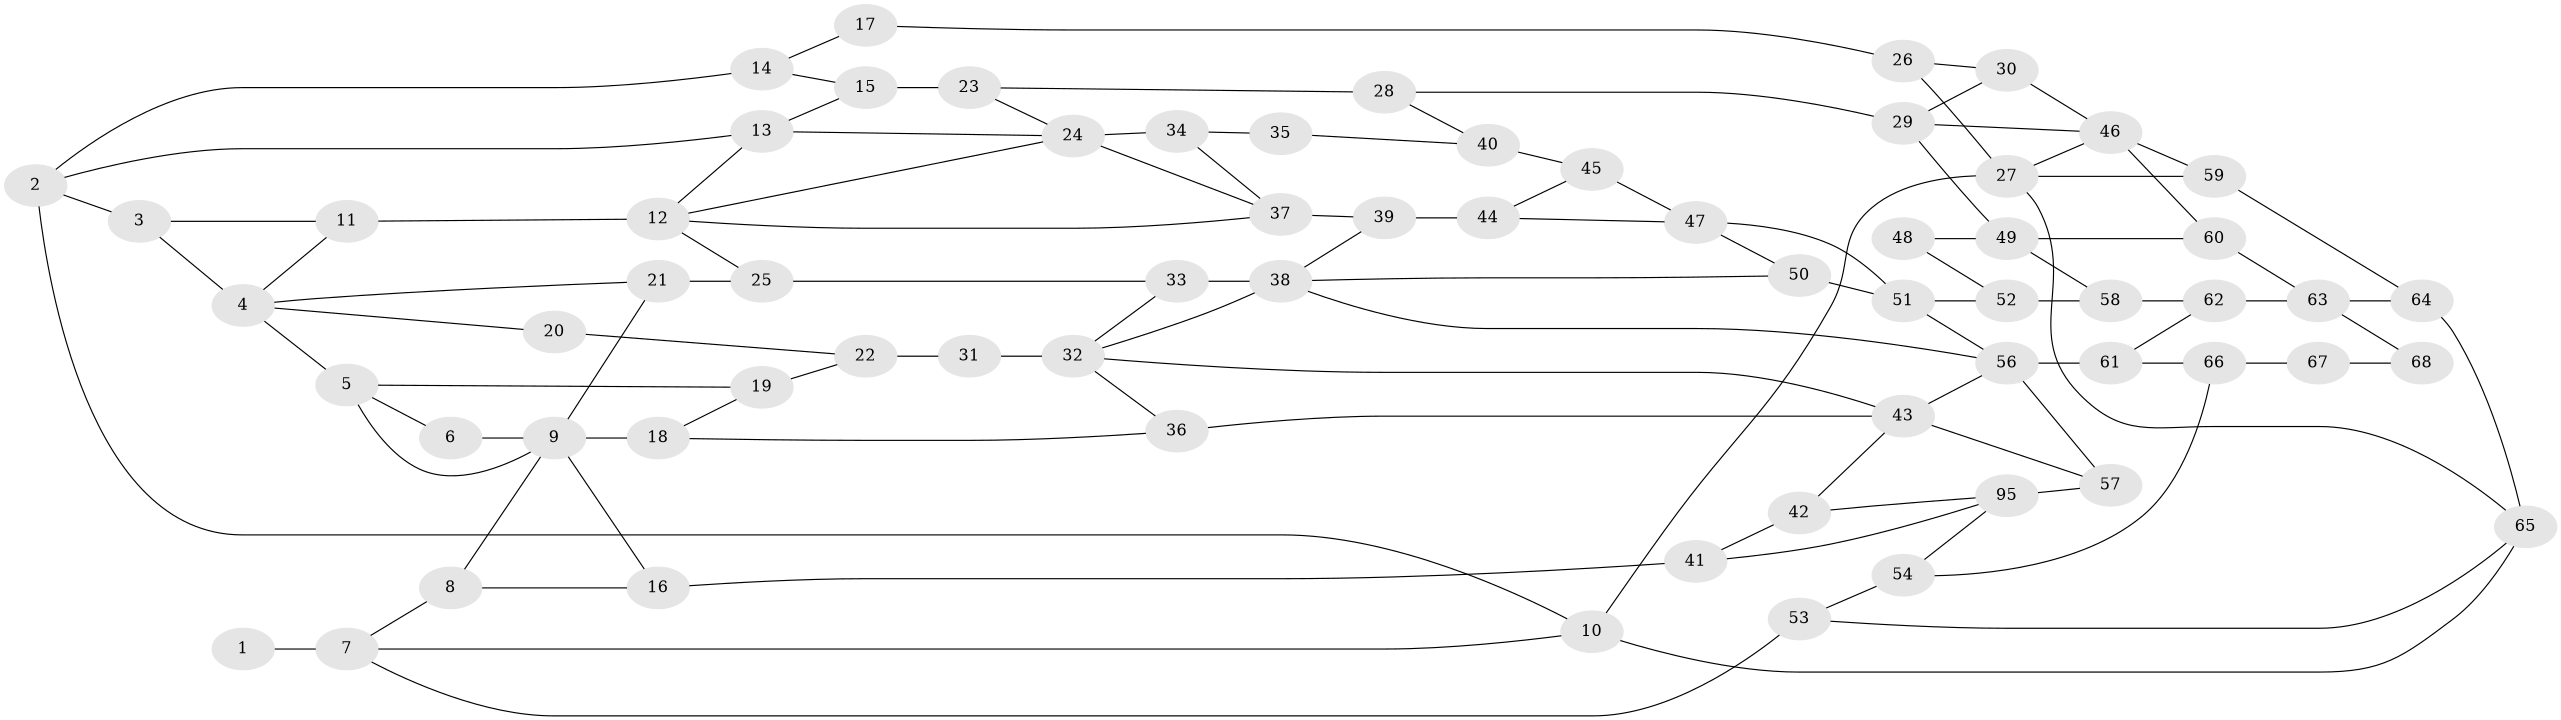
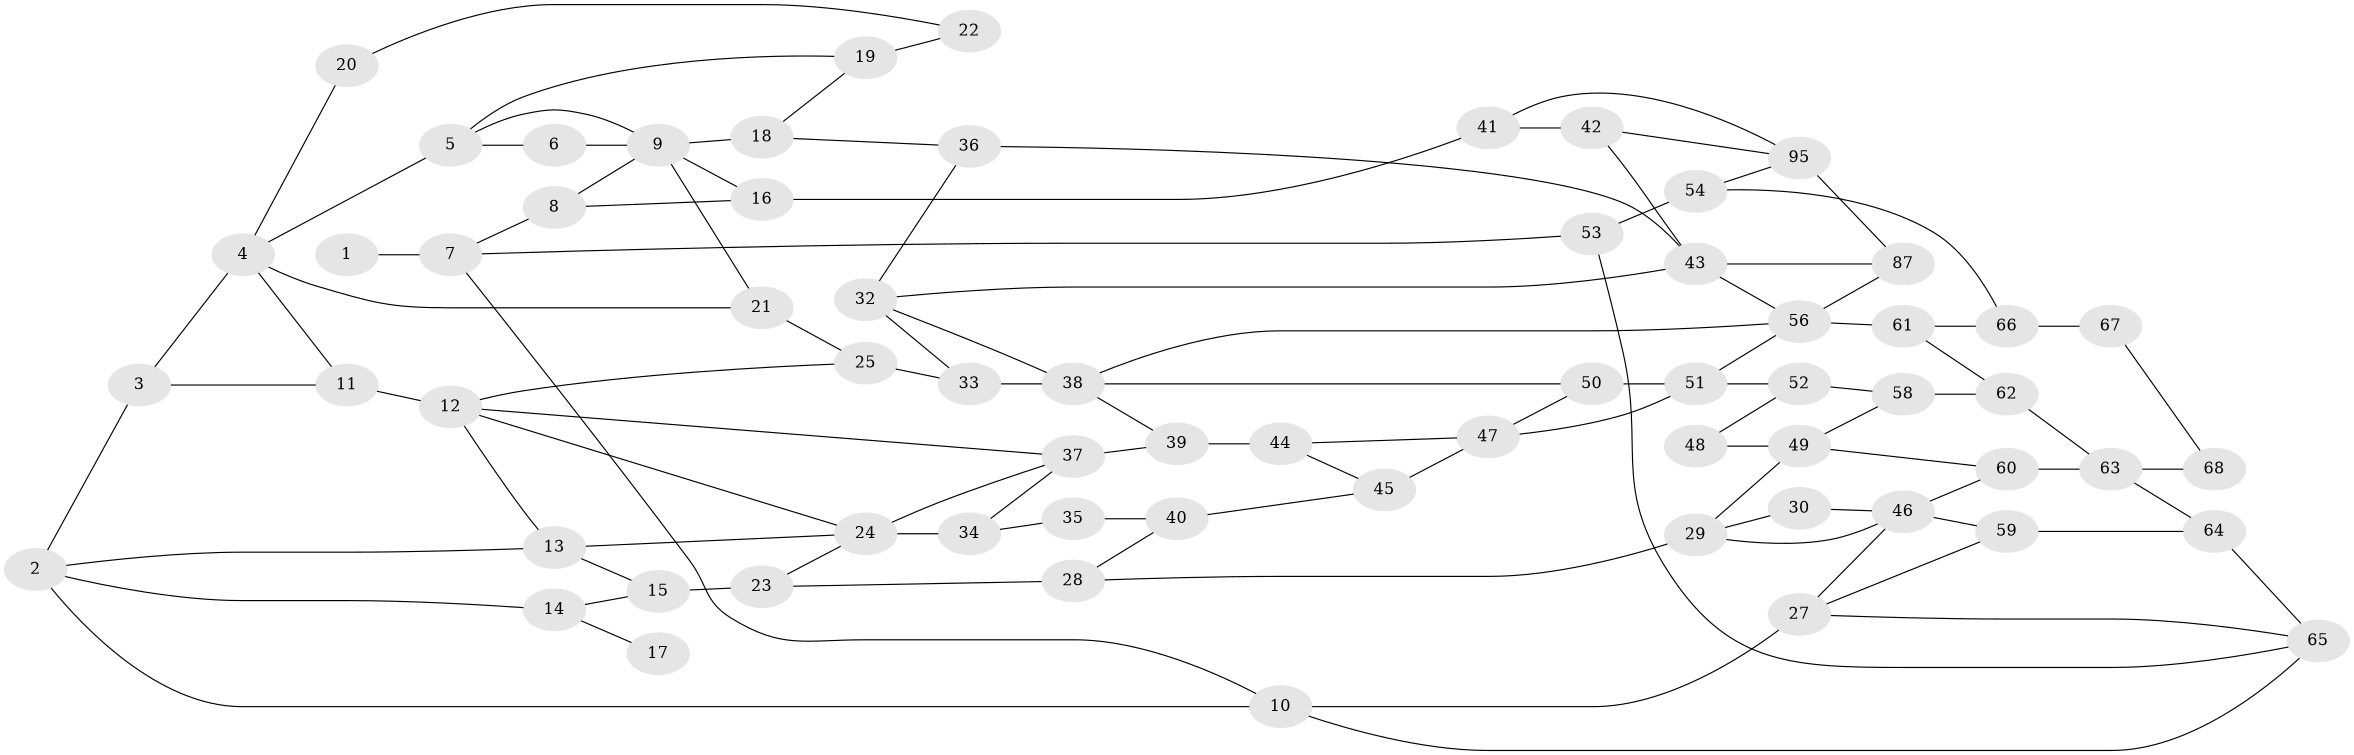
(1903, 61) -> none
(969, 356) -> none
(2111, 485) -> (1903, 264)
